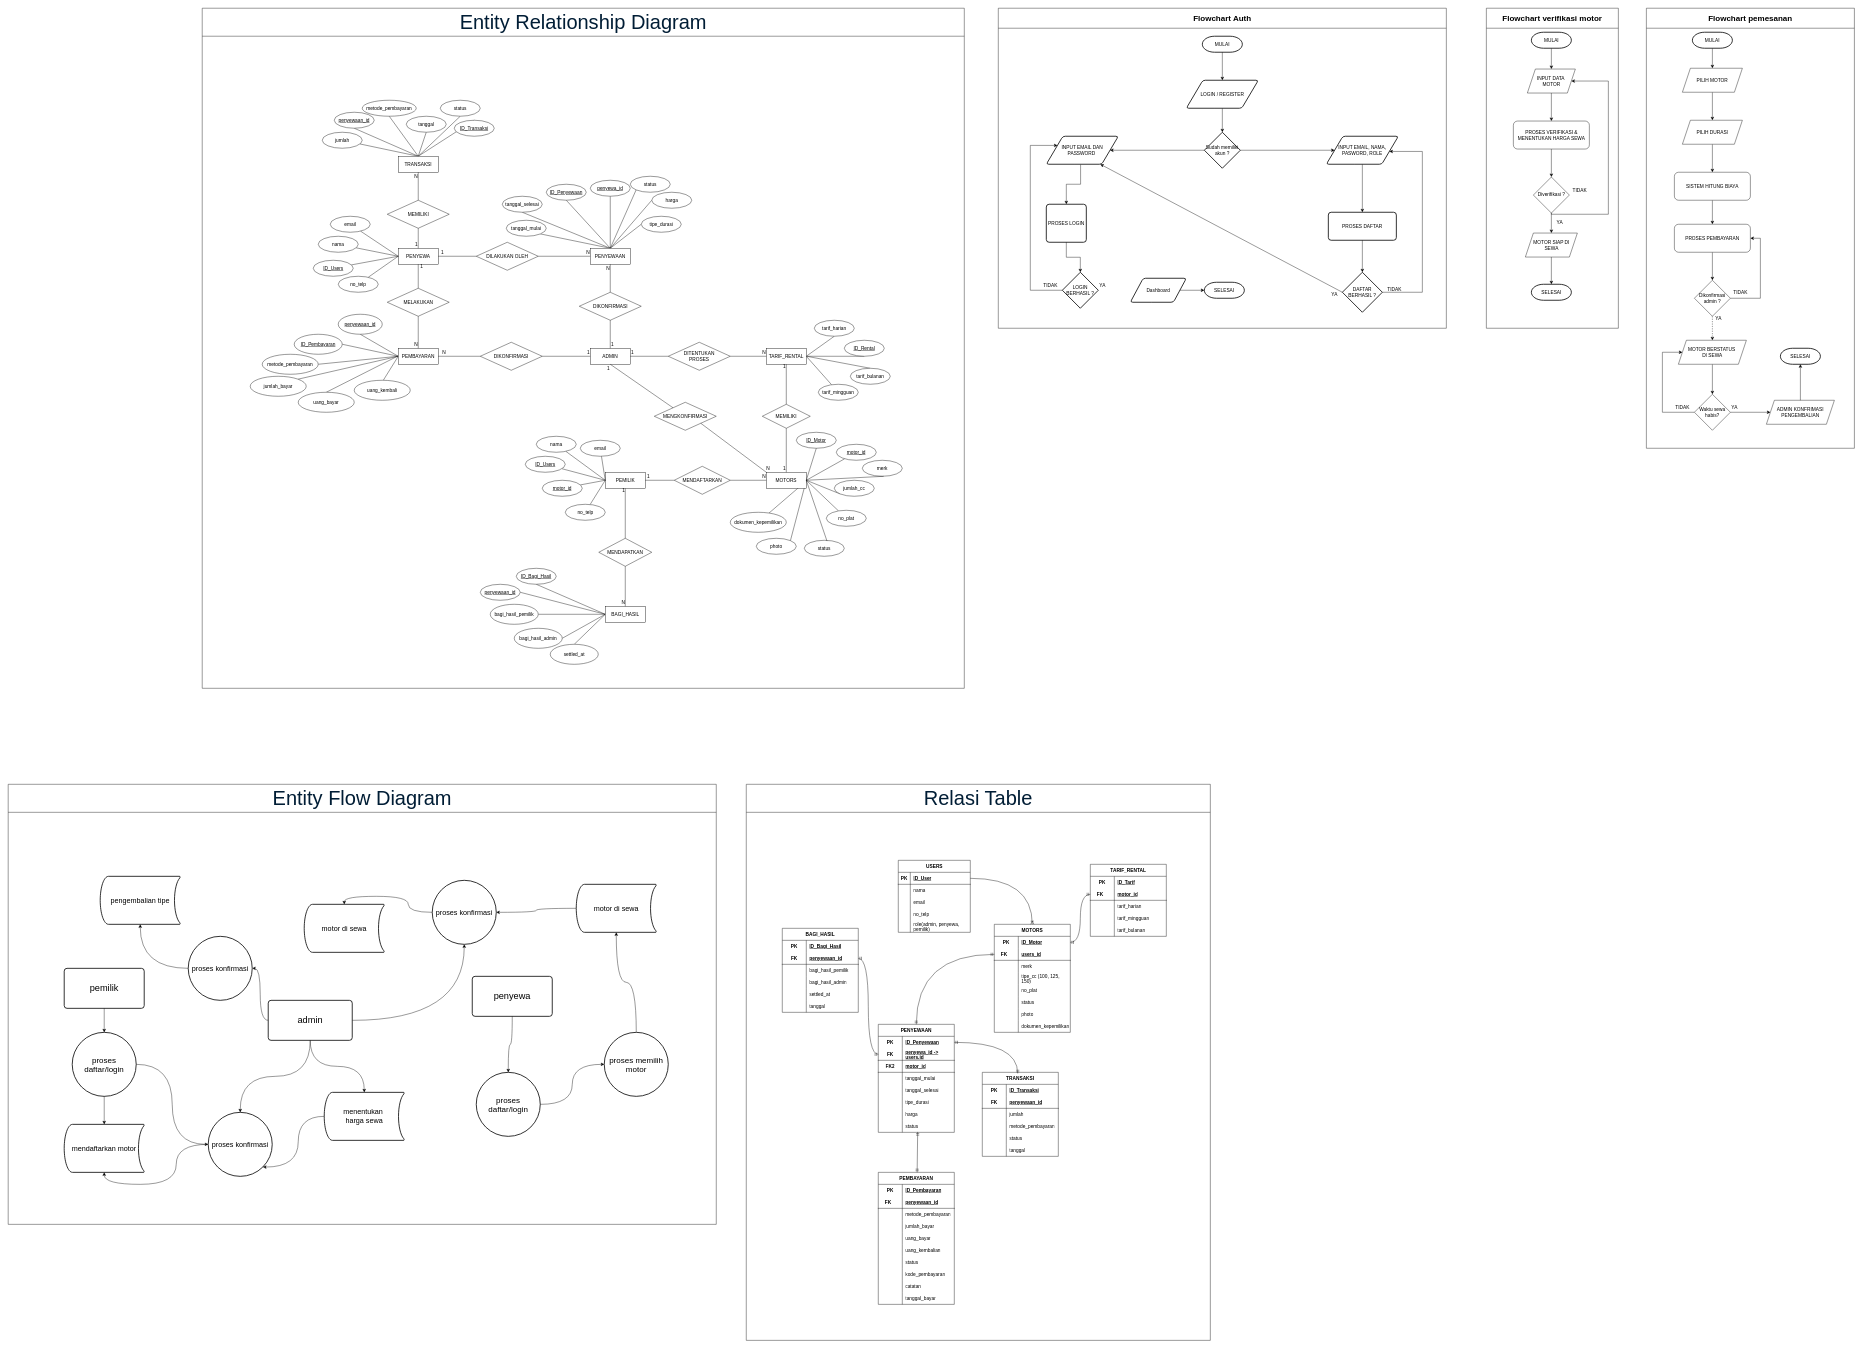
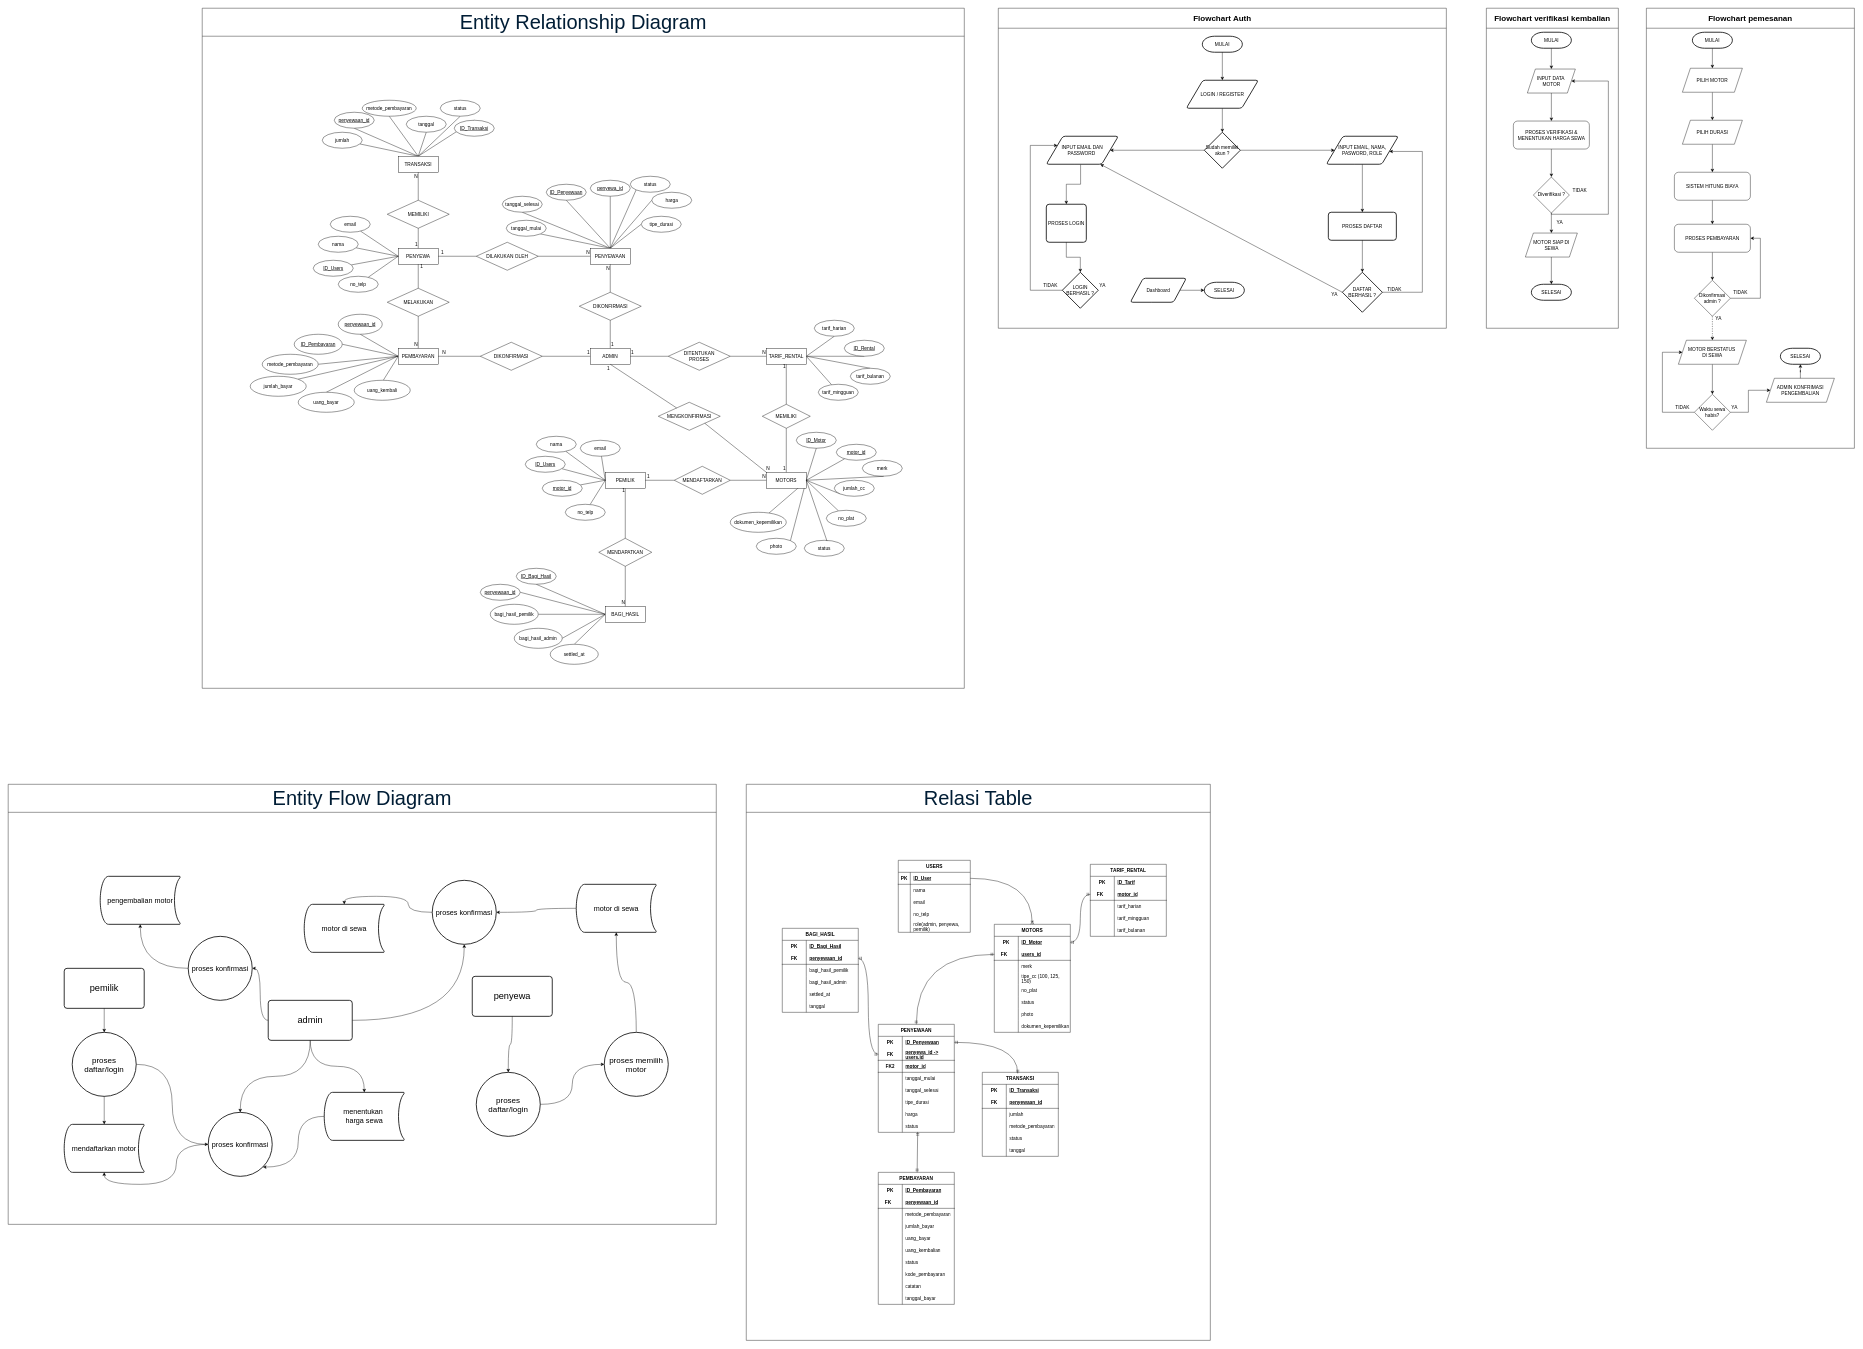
(1552, 18) -> (1552, 18)
(1800, 412) -> (1800, 390)
(685, 416) -> (689, 416)
(140, 900) -> (140, 900)
